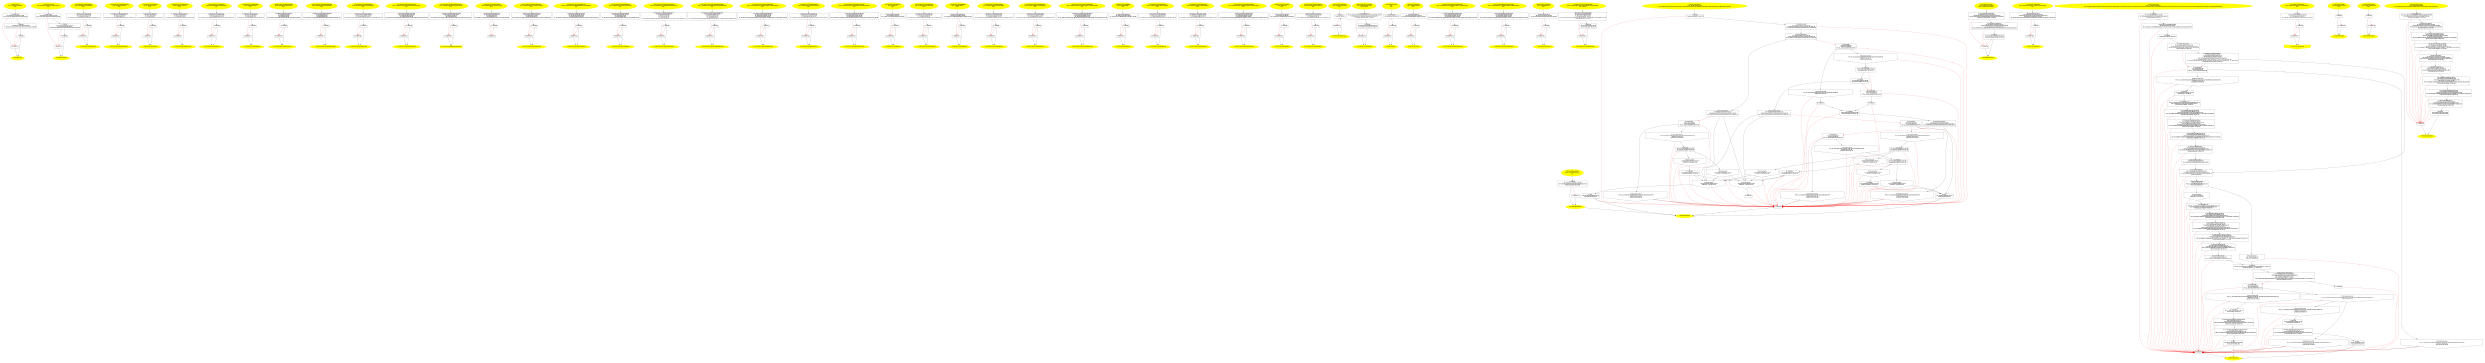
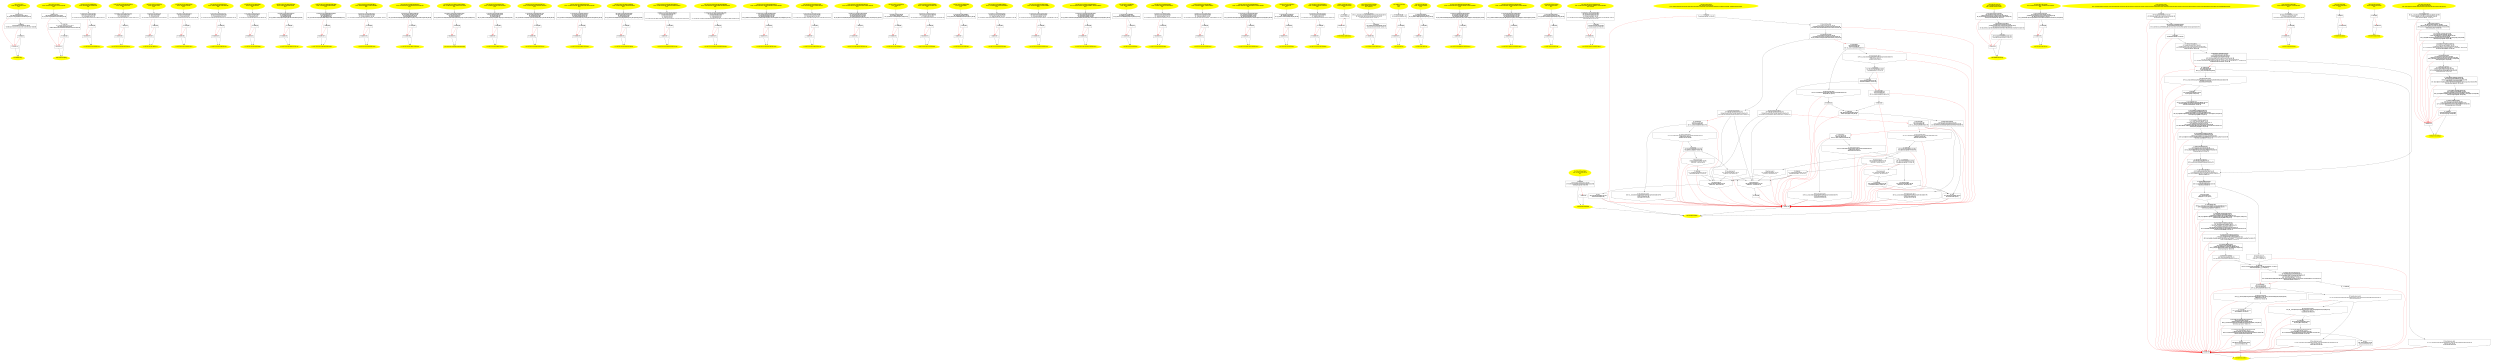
none -> (495, 47)
(2297, 47) -> (2289, 47)
